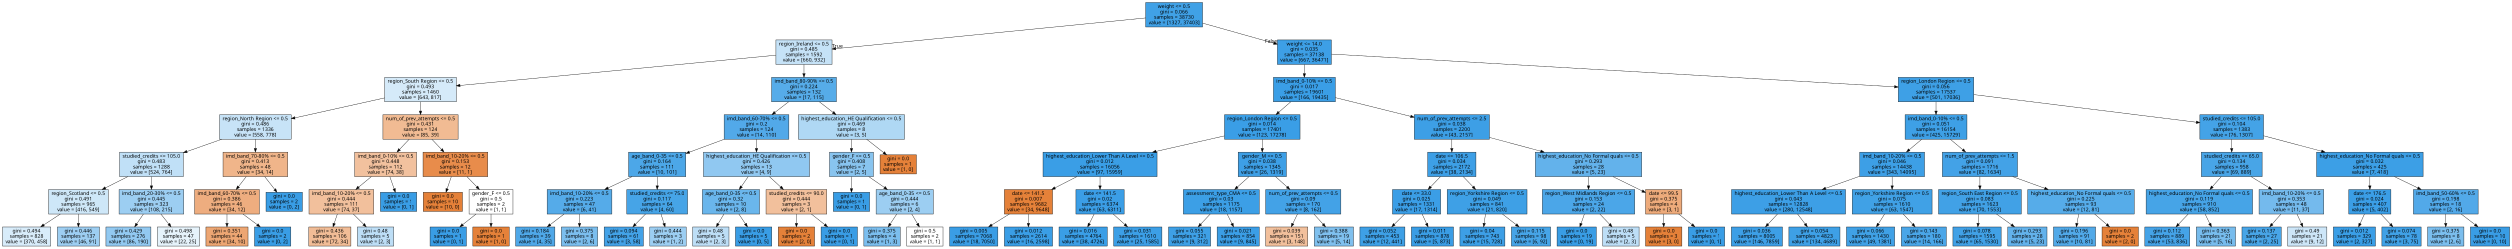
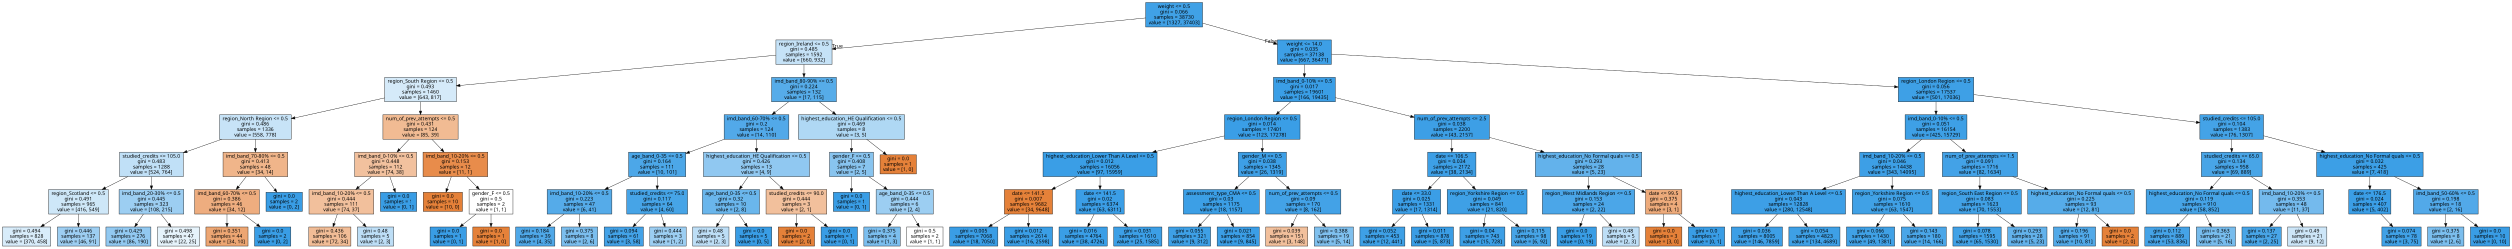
(2354, 237) -> none
